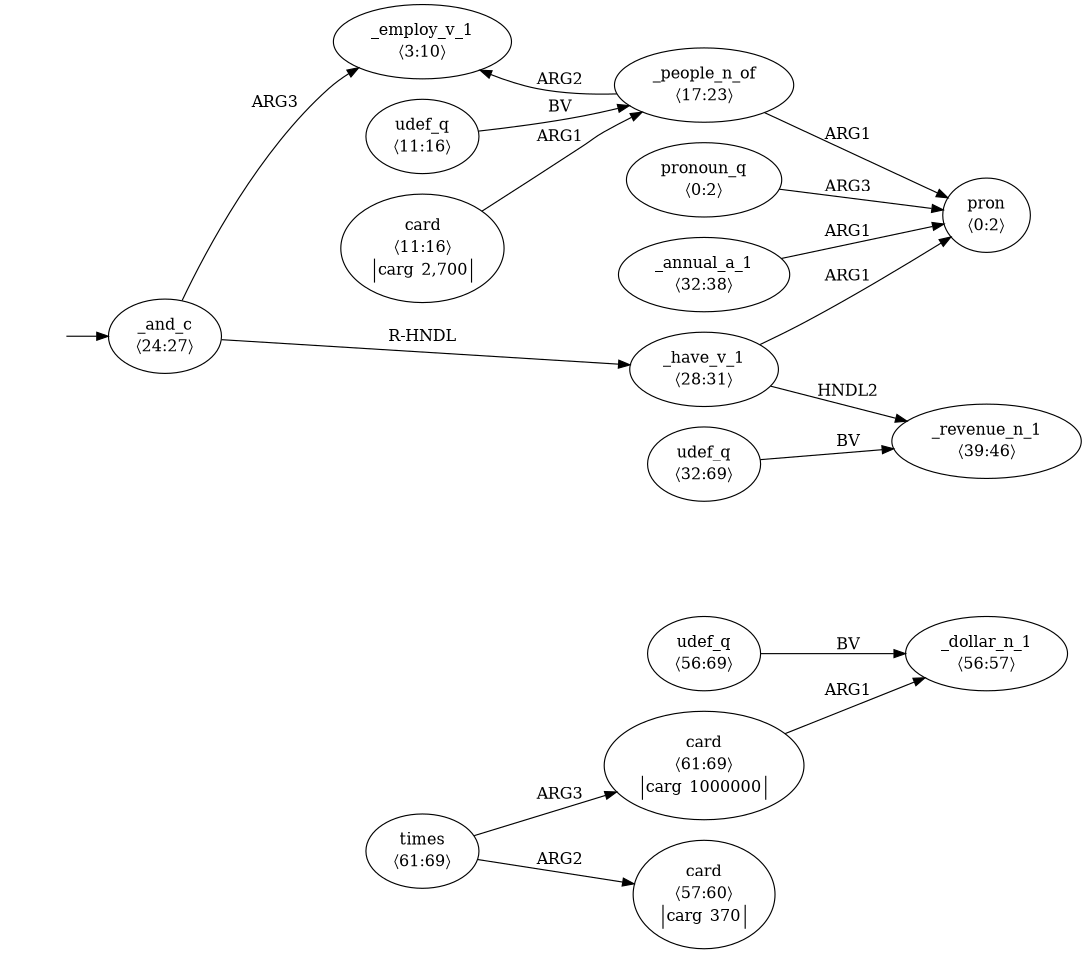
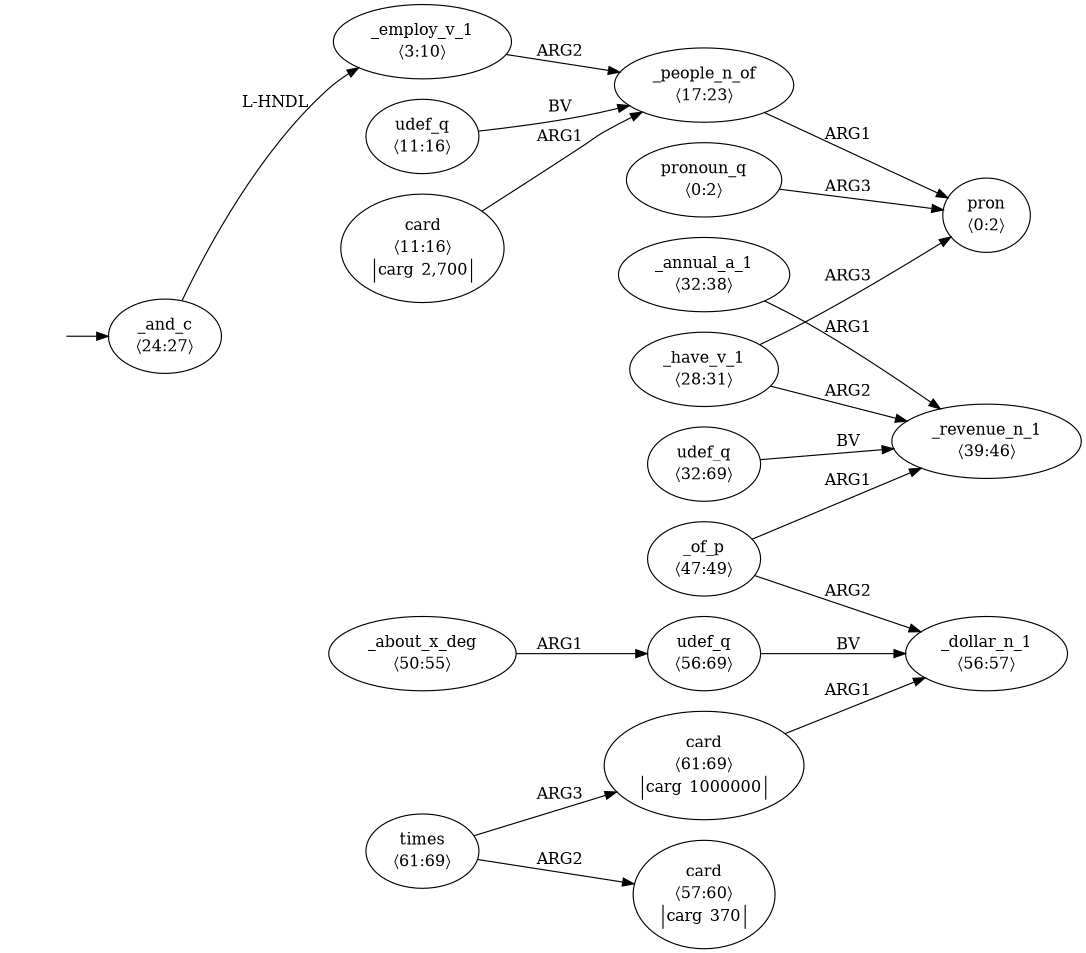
(553, 91) -> (557, 62)
(275, 103) -> (275, 103)
(857, 242) -> (850, 348)
(848, 276) -> (848, 276)
(420, 352) -> none
(848, 392) -> (848, 392)
none -> (704, 559)
none -> (422, 654)
